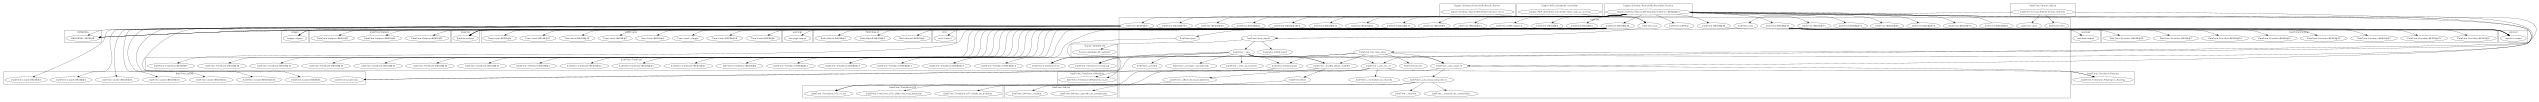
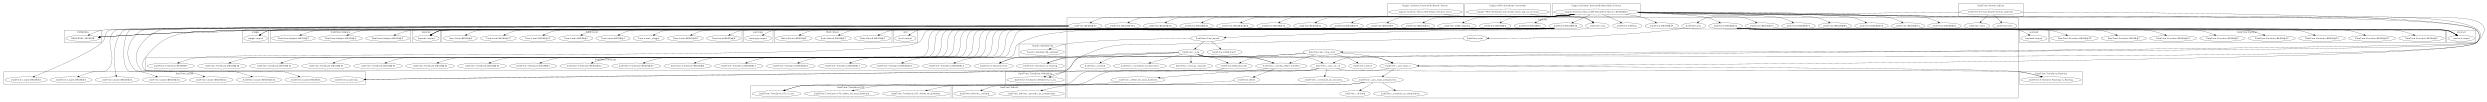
(1843, 14) -> (1789, 14)
(688, 66) -> none
(1191, 66) -> (1140, 66)
